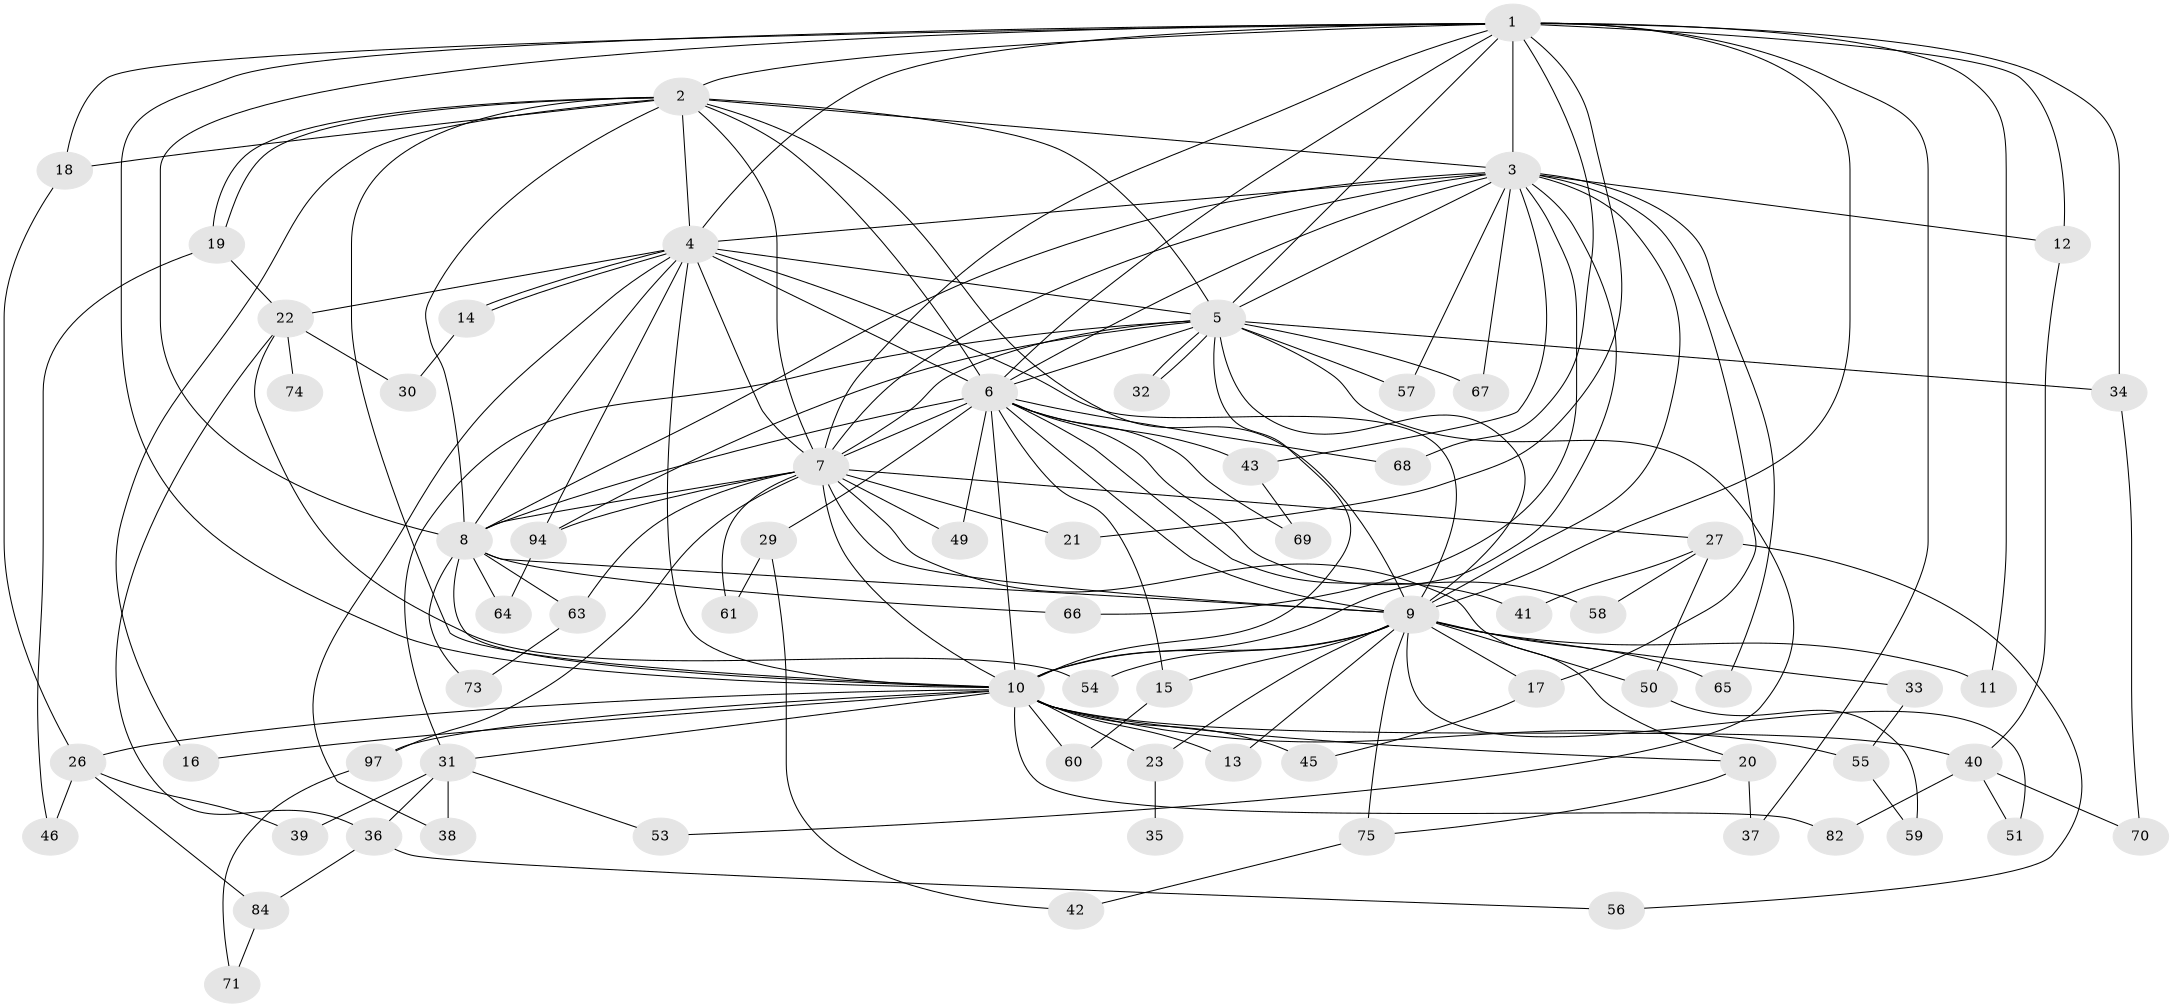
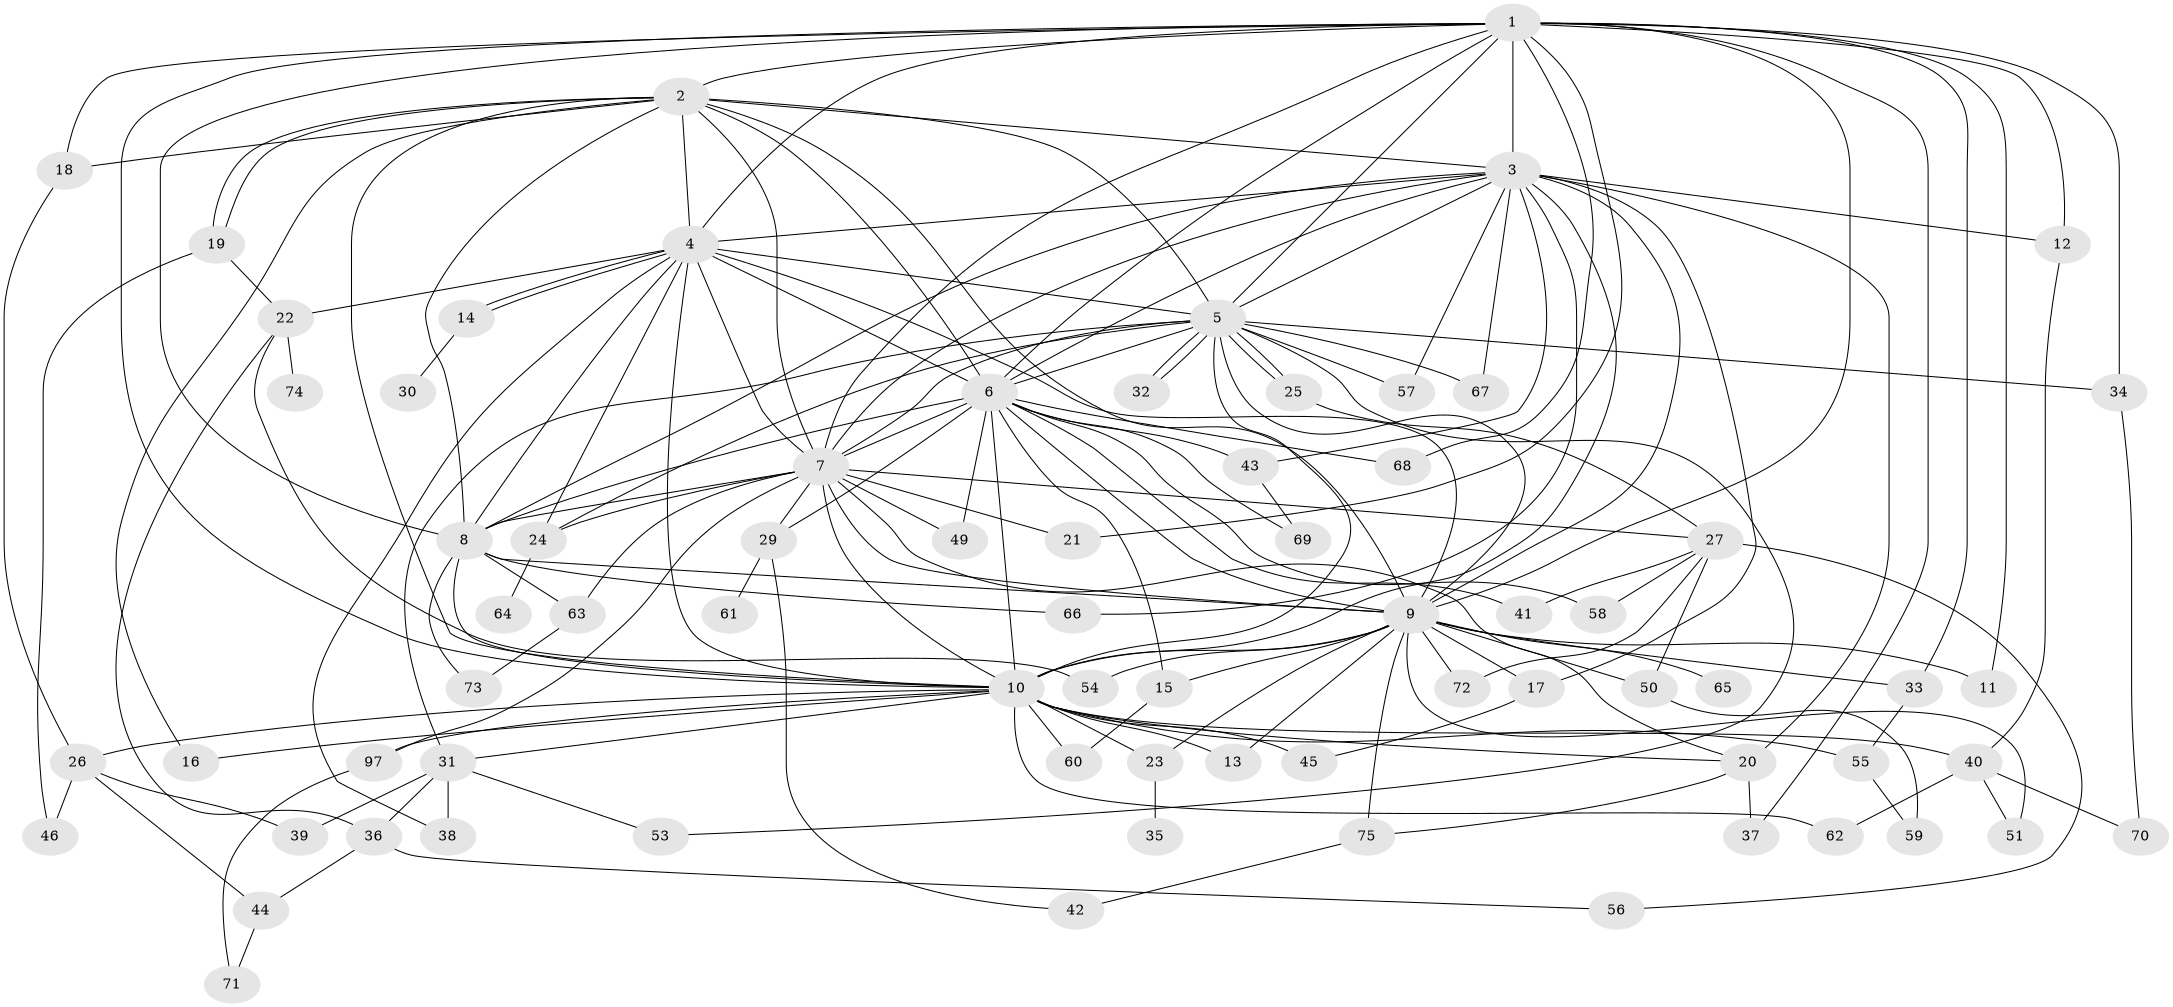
none -> (1967, 170)
(347, 356) -> none
(1747, 369) -> (1889, 358)
none -> (1294, 393)
(733, 520) -> (795, 504)
(539, 541) -> (539, 541)
(484, 578) -> none
none -> (1463, 689)
(1836, 837) -> (1836, 837)
(261, 911) -> (261, 911)
